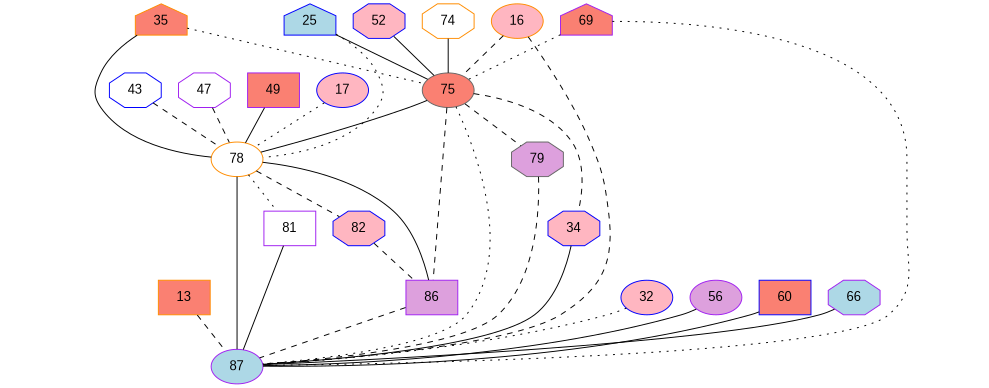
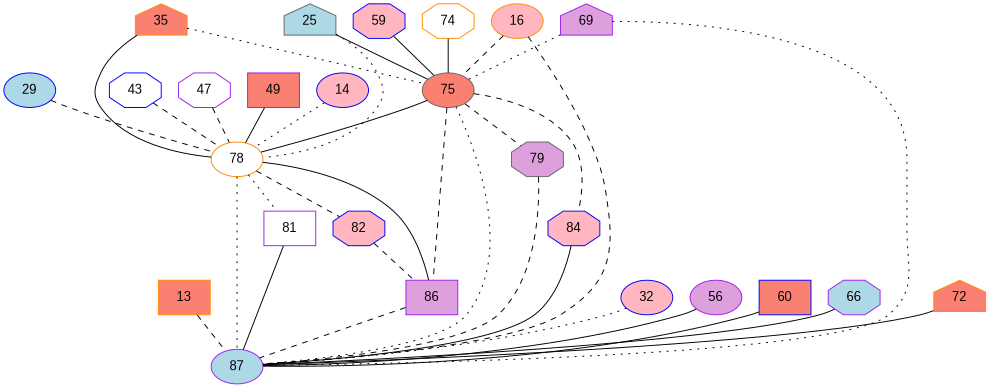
(310, 21) -> (310, 21)
(379, 21) -> (379, 21)
(586, 21) -> (586, 21)
none -> (30, 90)
(343, 90) -> (343, 90)
(574, 228) -> (574, 228)
(237, 263) -> (237, 263)
none -> (960, 298)
